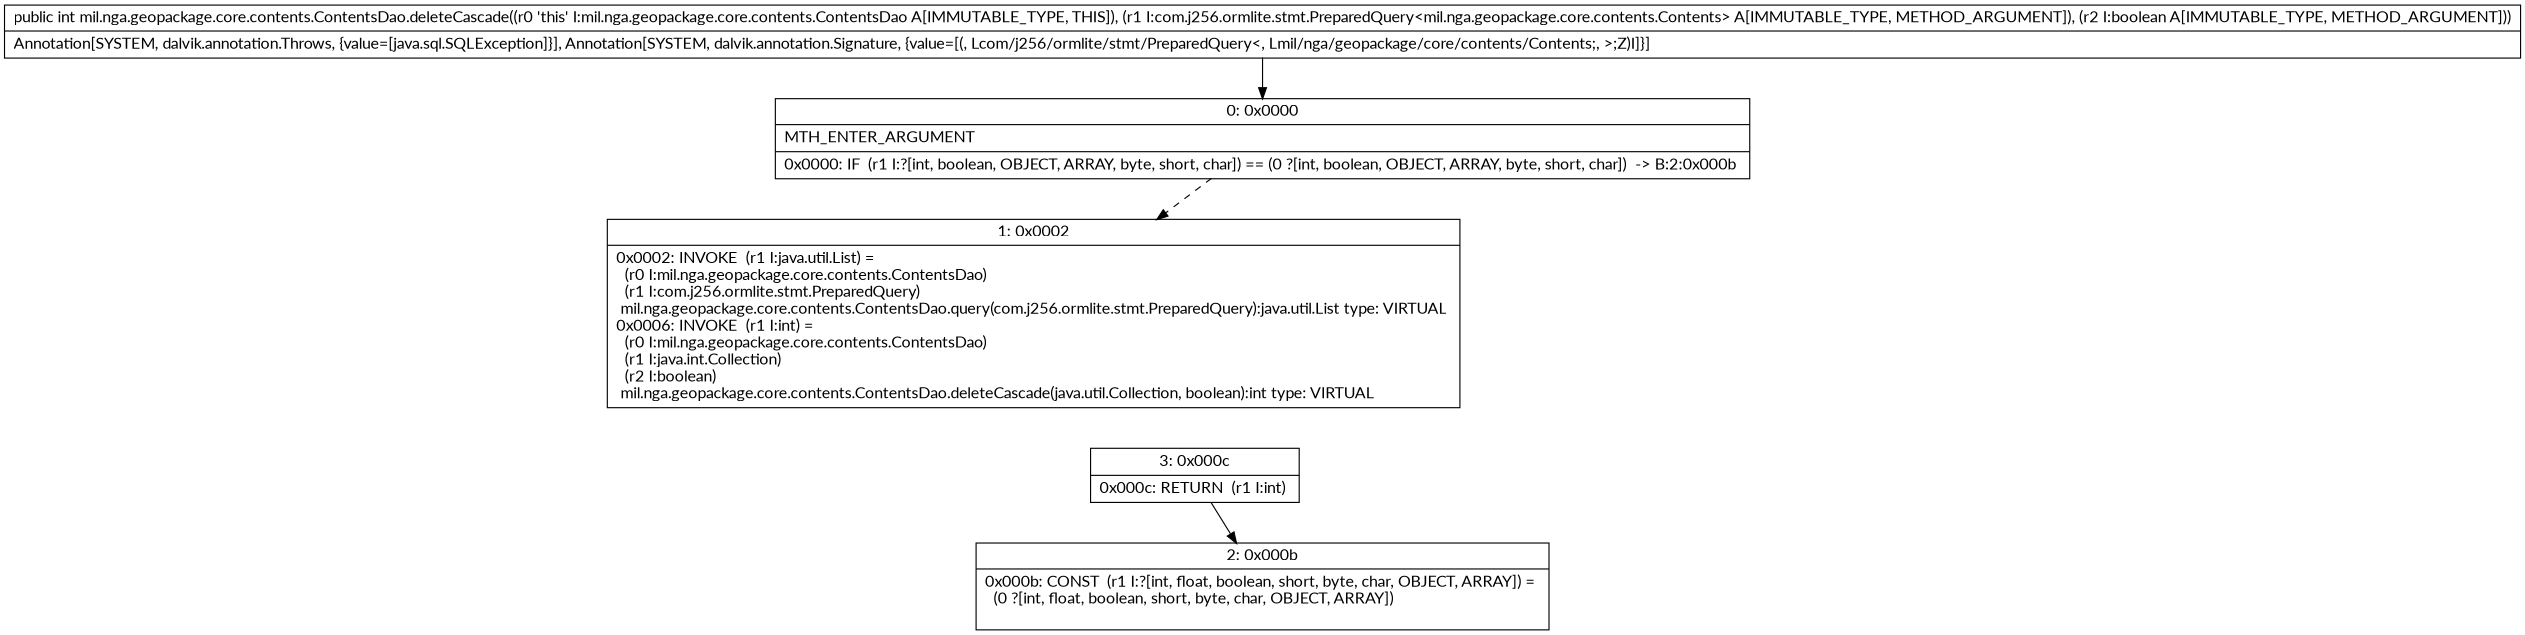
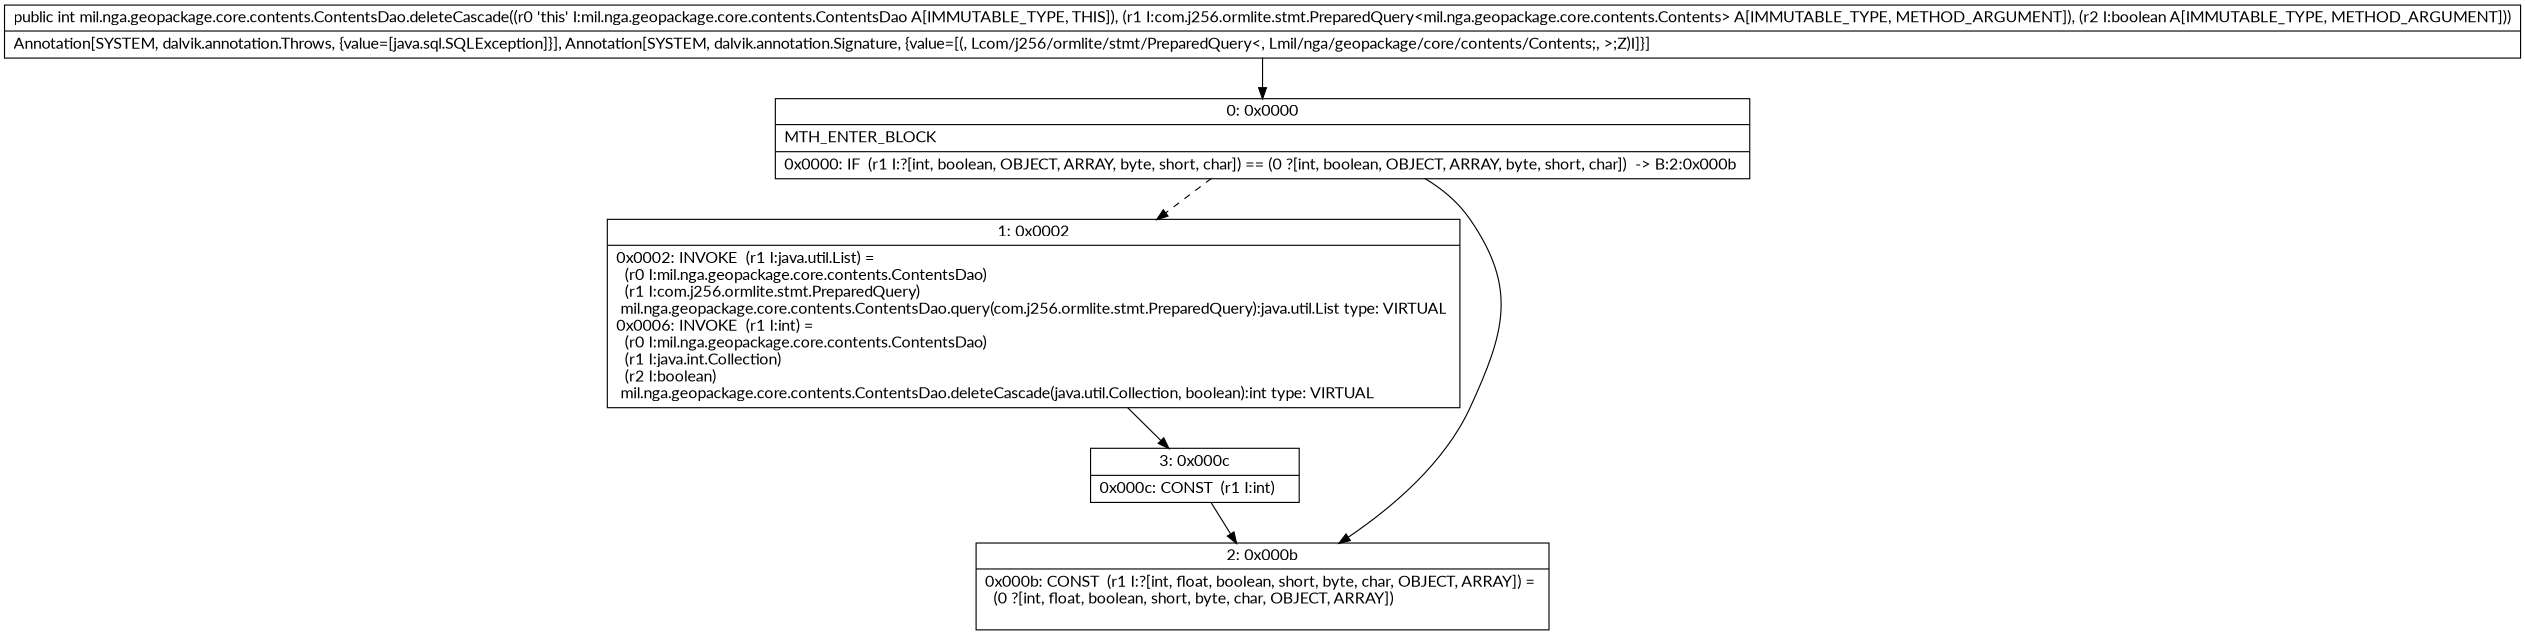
(880, 138) -> (860, 138)
none -> (1486, 370)
none -> (1144, 424)
(1195, 488) -> (1190, 488)
